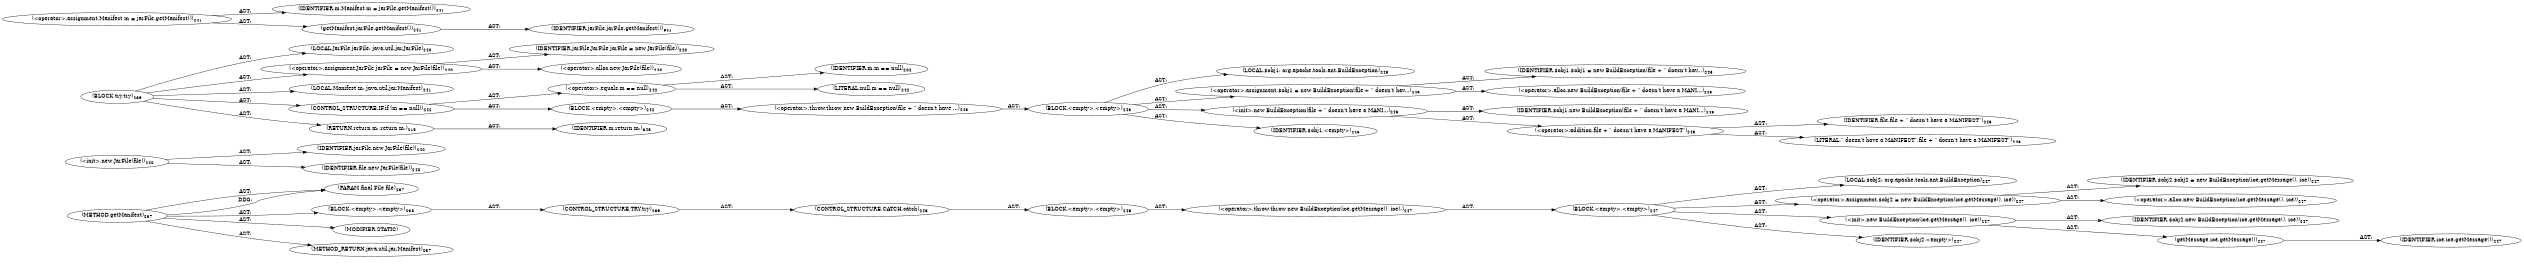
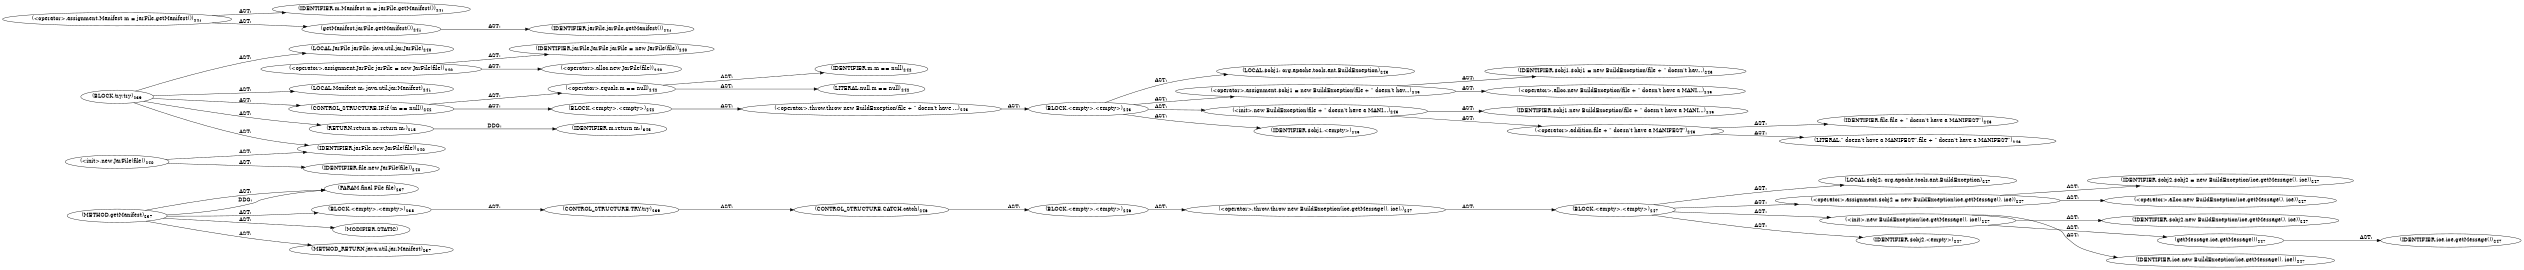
(668, 29) -> (668, 29)
(908, 69) -> (908, 69)
(225, 83) -> (218, 129)
(495, 126) -> (495, 126)
none -> (2220, 260)
